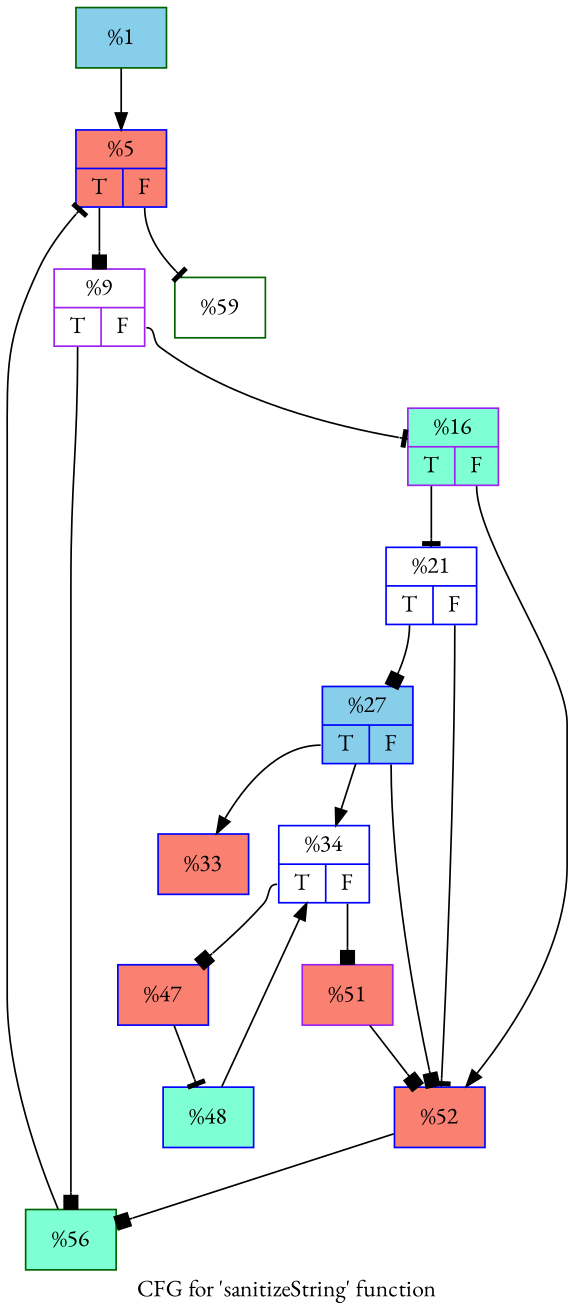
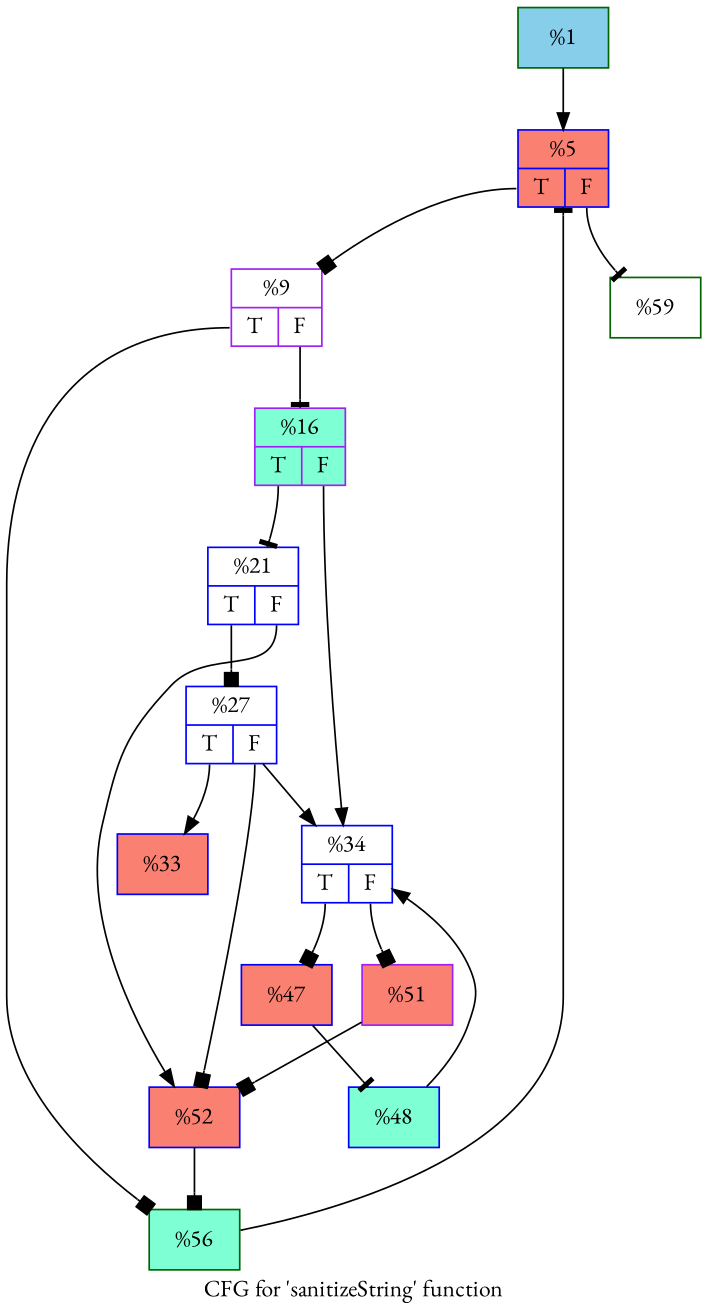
(368, 725) -> (231, 725)
(567, 782) -> (329, 647)
(451, 852) -> (106, 811)
